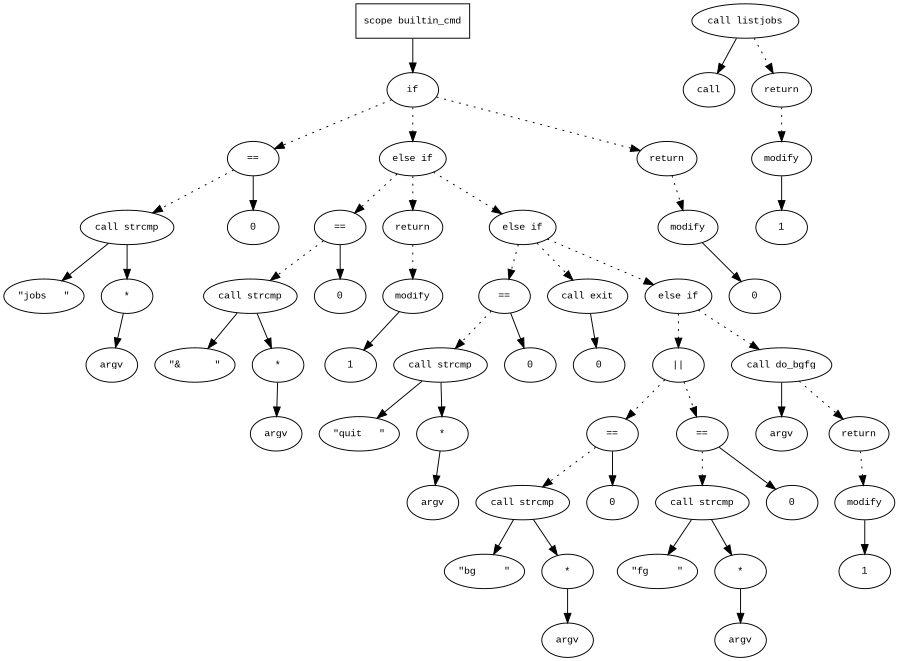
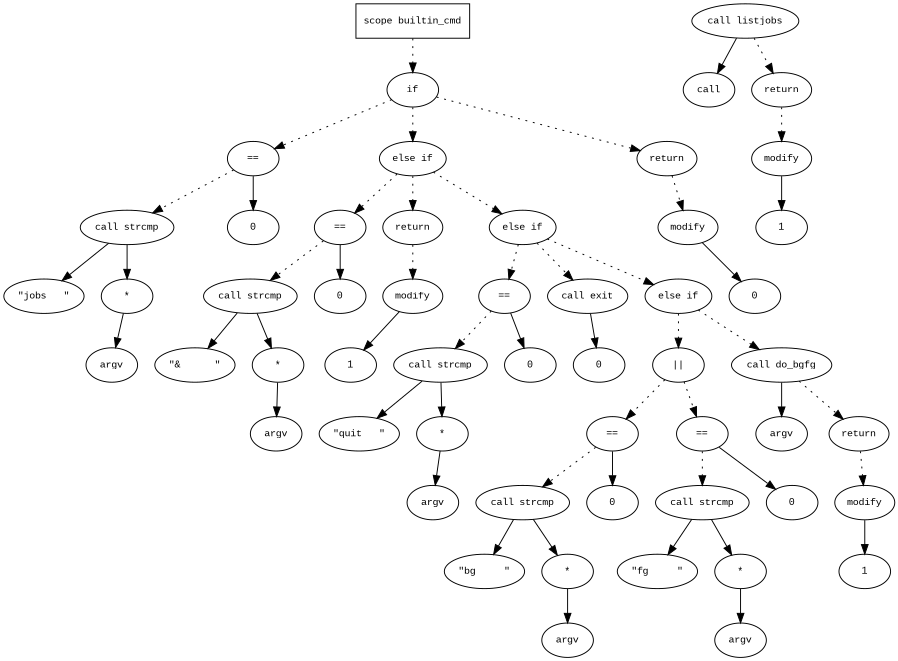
(413, 51) -> (413, 51)
